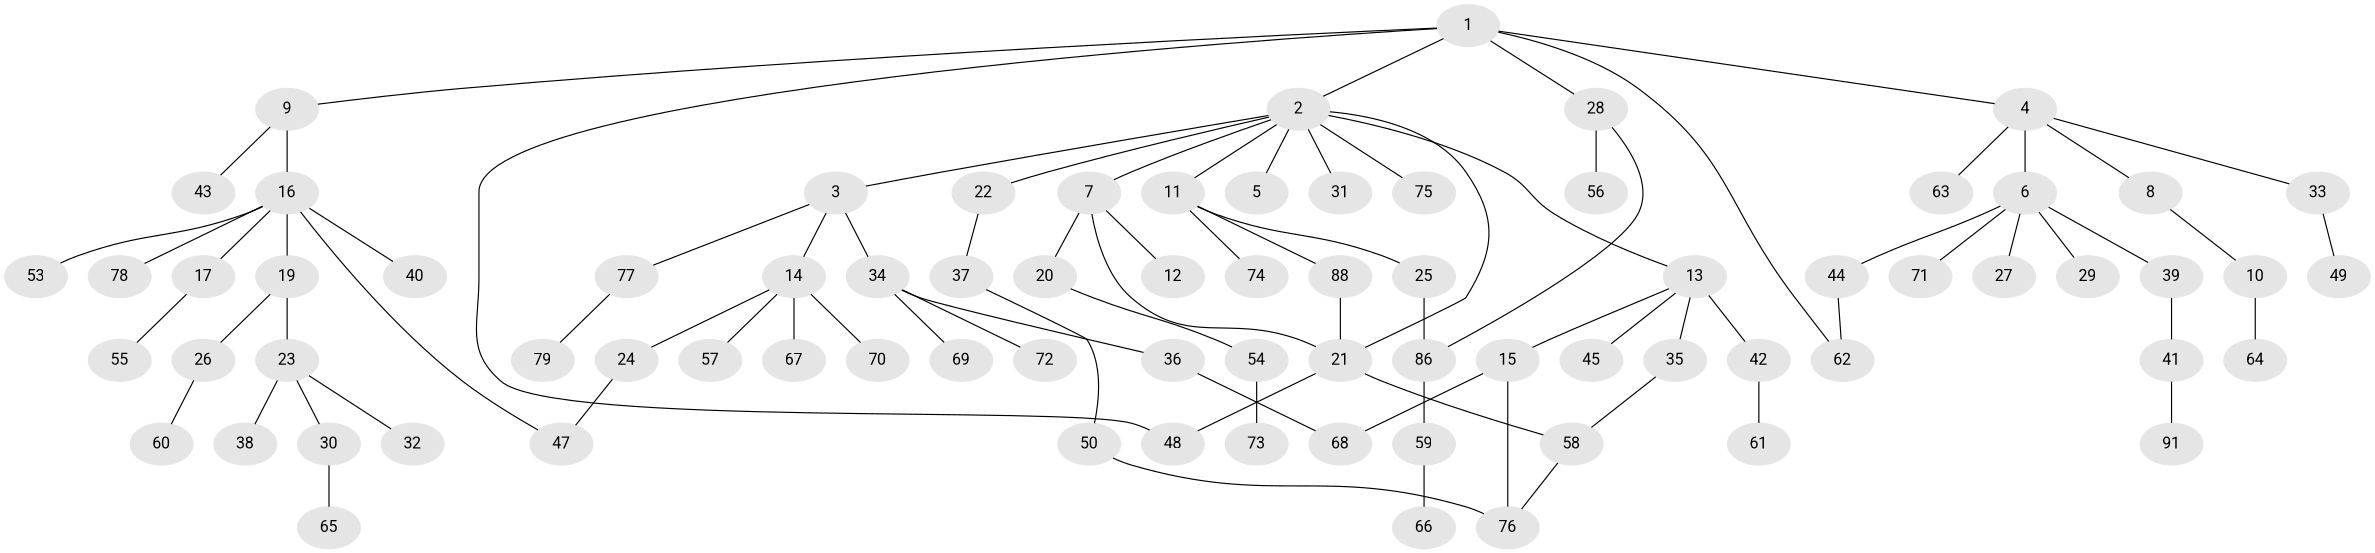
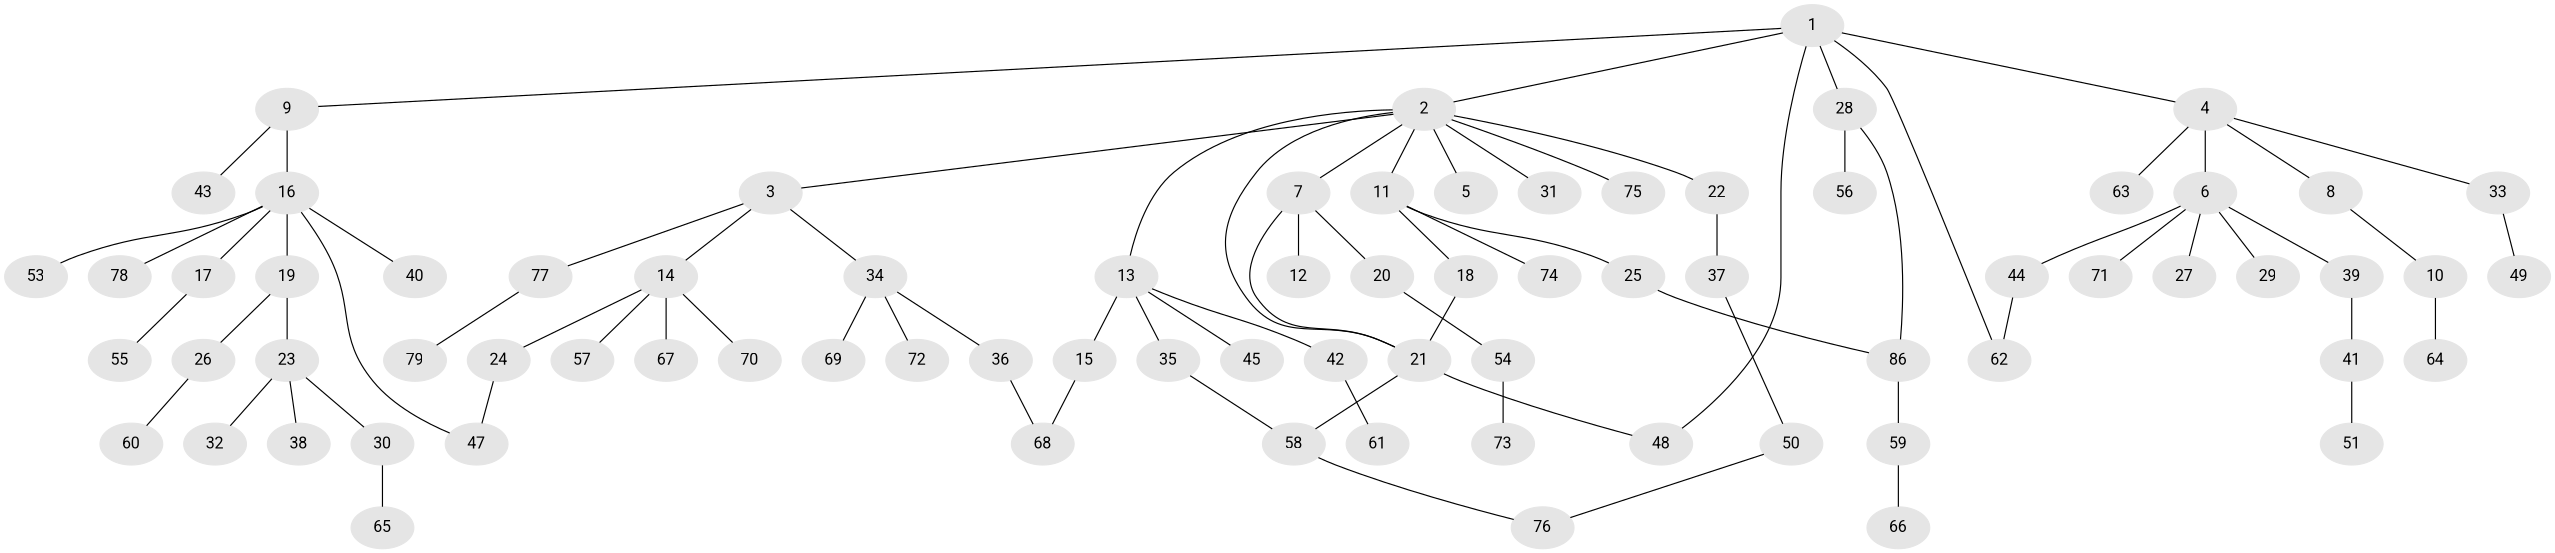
(1340, 277) -> (1466, 277)
(1508, 444) -> none
(2172, 444) -> (2352, 444)
